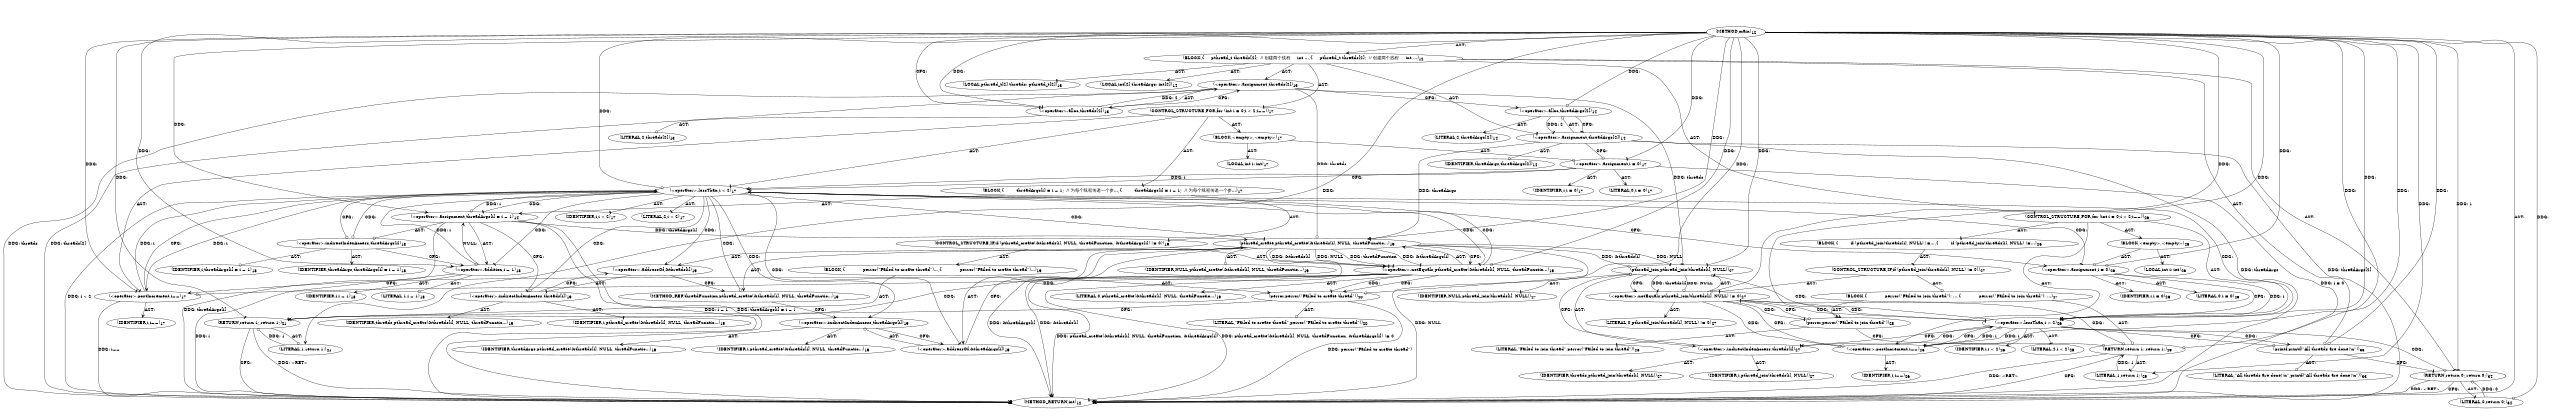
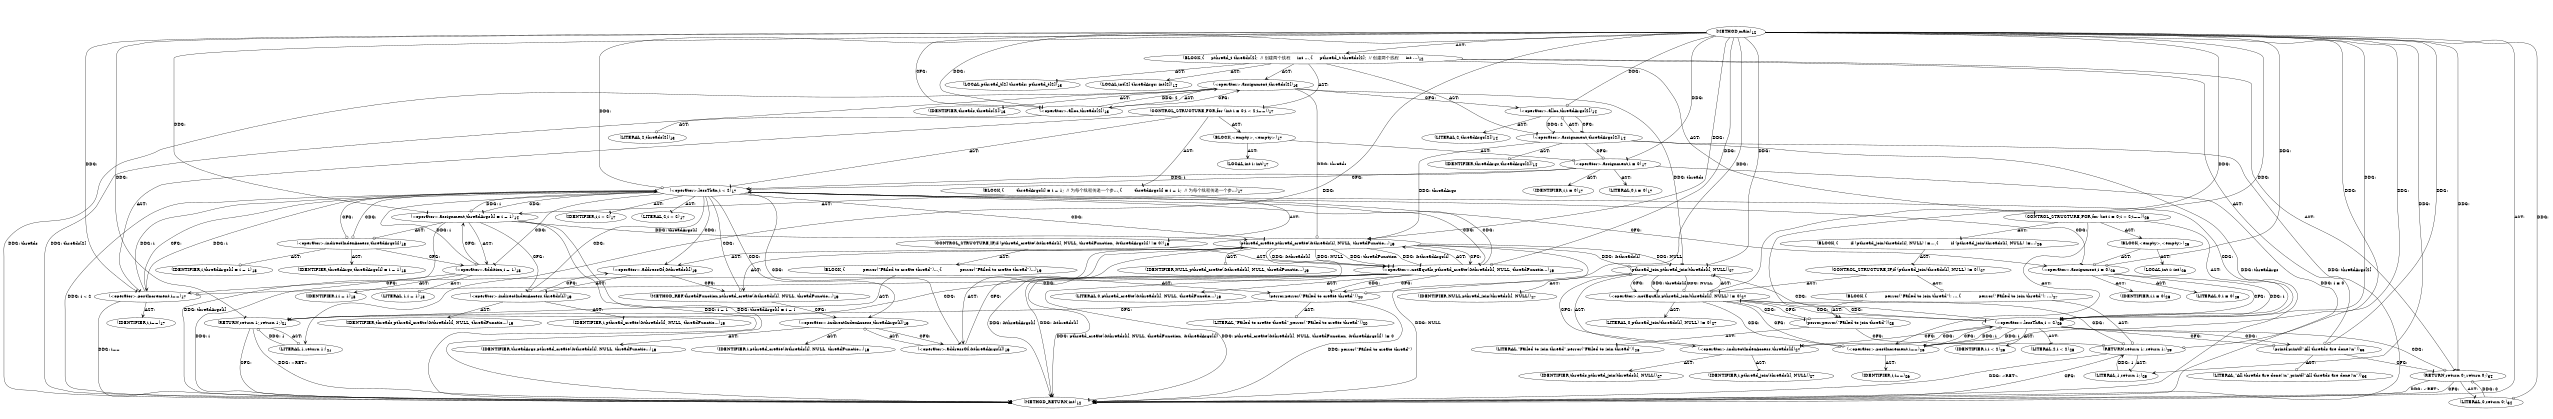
(640, 37) -> none
(714, 40) -> (714, 40)
none -> (967, 111)
(2465, 204) -> (2465, 204)
(471, 244) -> (471, 244)
